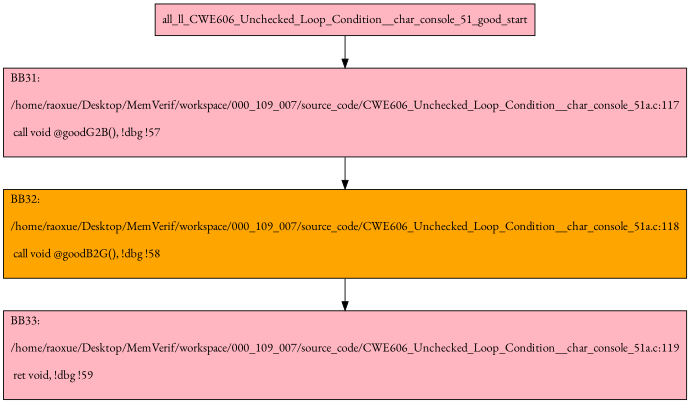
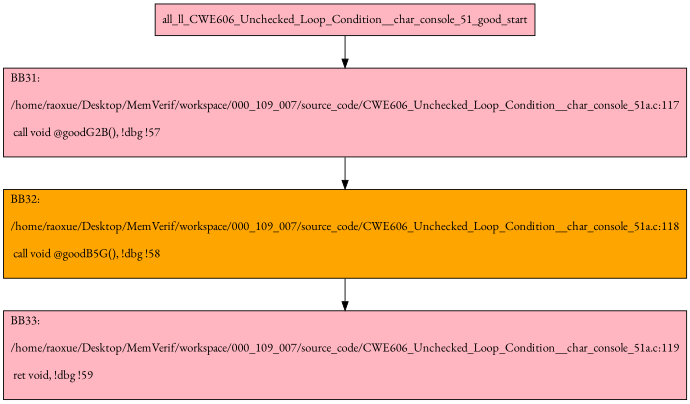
(86, 254) -> (86, 254)
